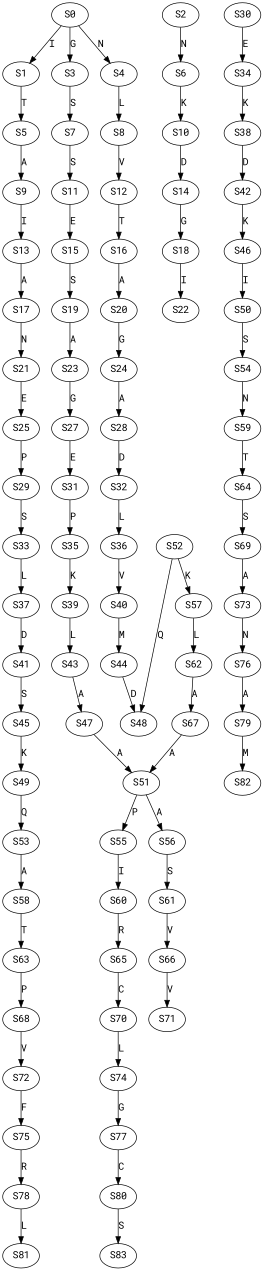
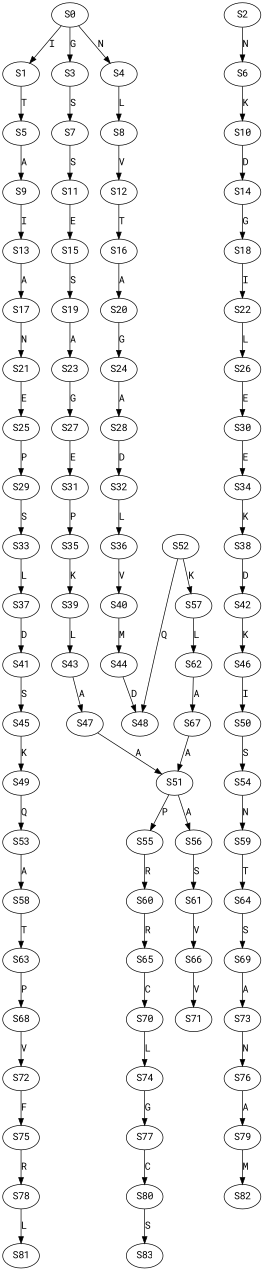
none -> (242, 369)
(121, 872) -> (148, 872)
